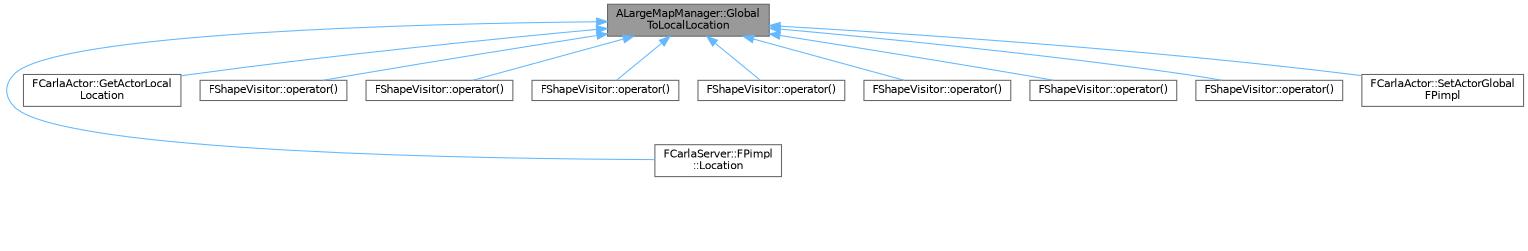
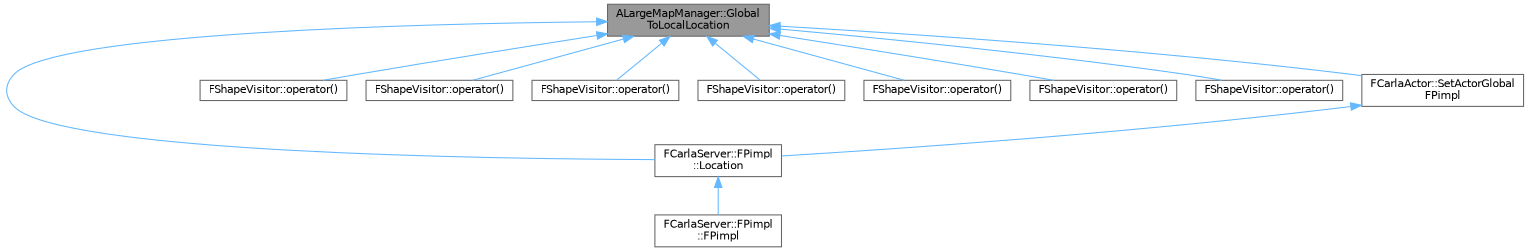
(102, 90) -> none
none -> (1067, 135)
none -> (718, 231)
